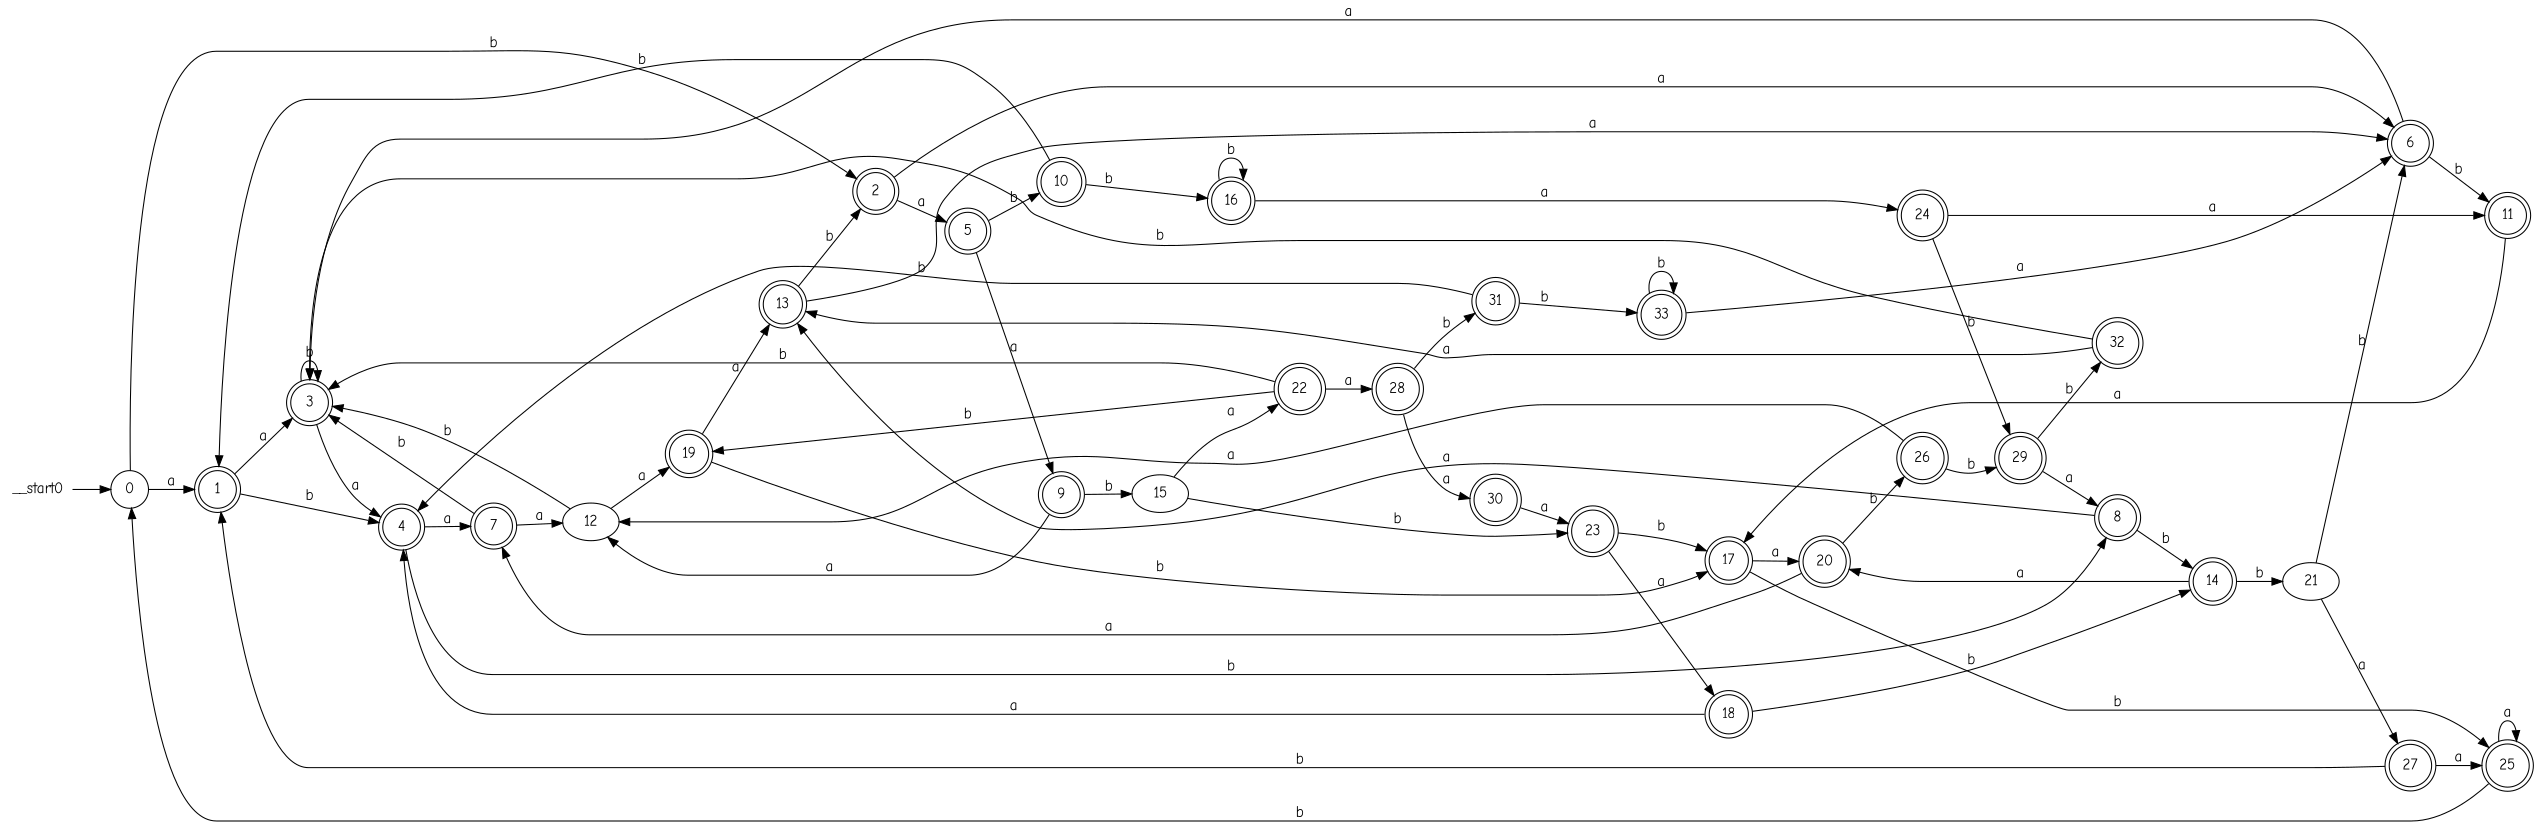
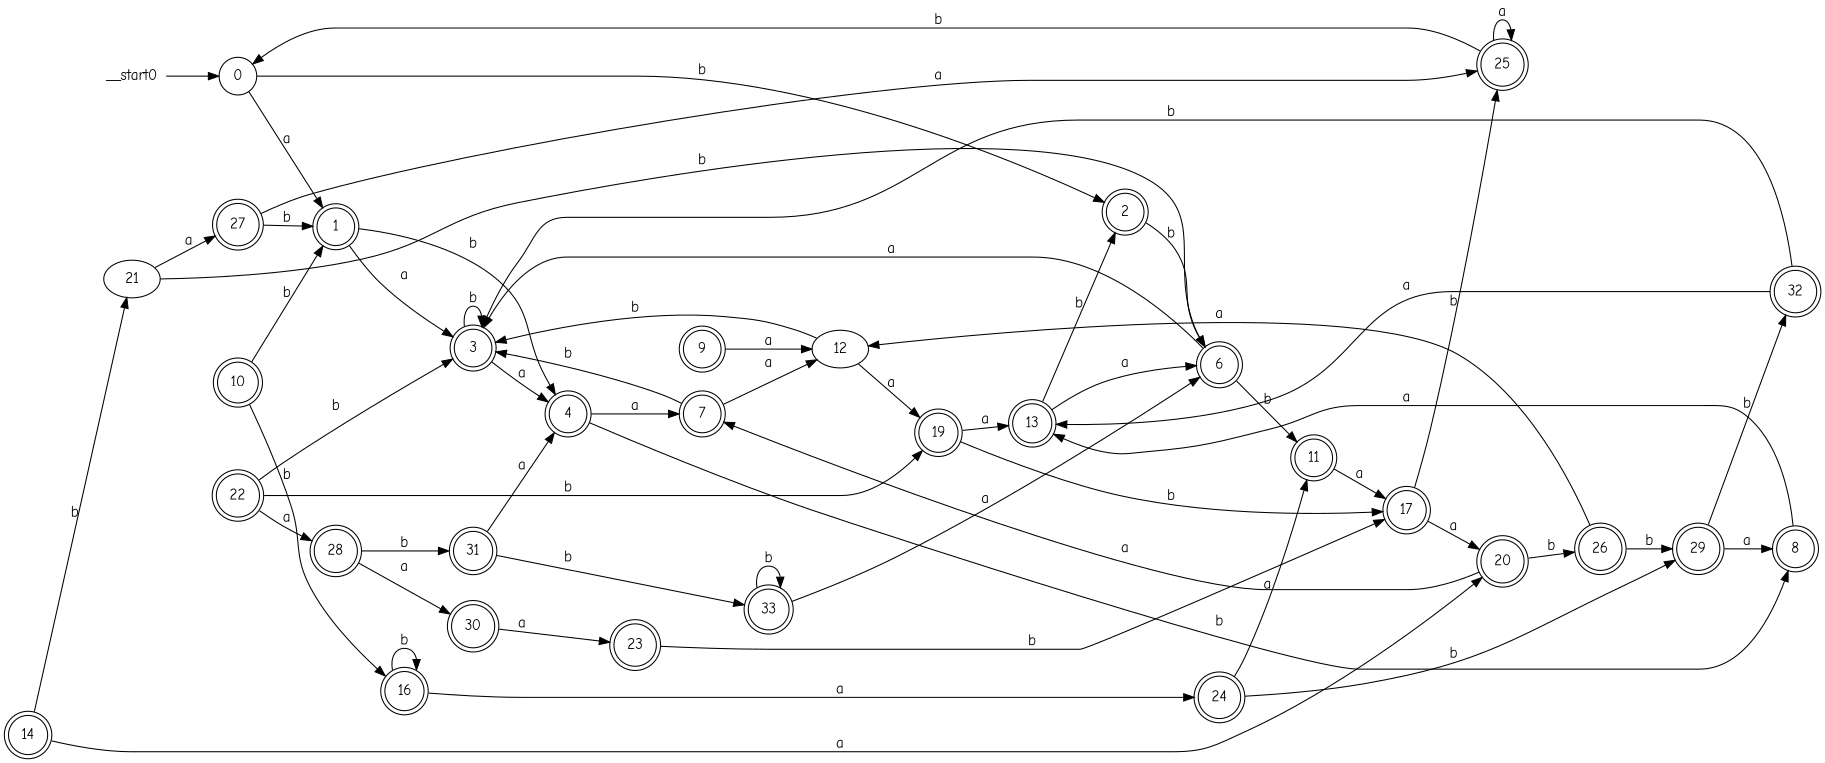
(1662, 79) -> (1171, 234)
(968, 231) -> none
(922, 268) -> (522, 466)
(1160, 494) -> none
(2160, 546) -> none
(1729, 714) -> none
